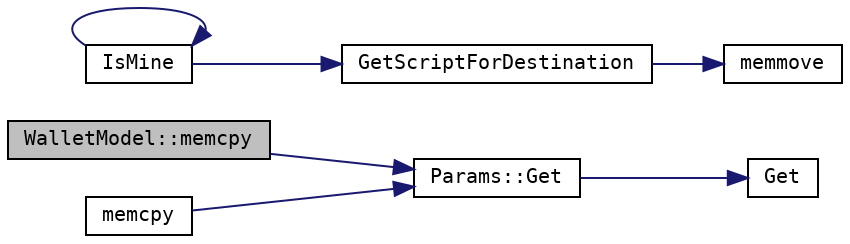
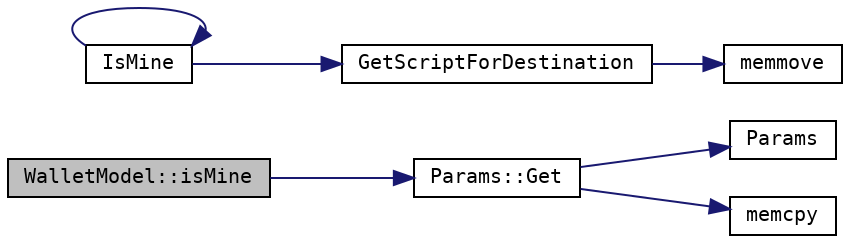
(139, 140) -> (139, 178)
(783, 178) -> (783, 140)
(293, 200) -> (645, 198)
